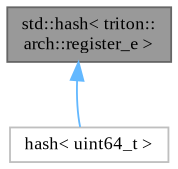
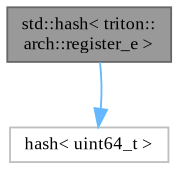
(77, 104) -> (101, 85)
